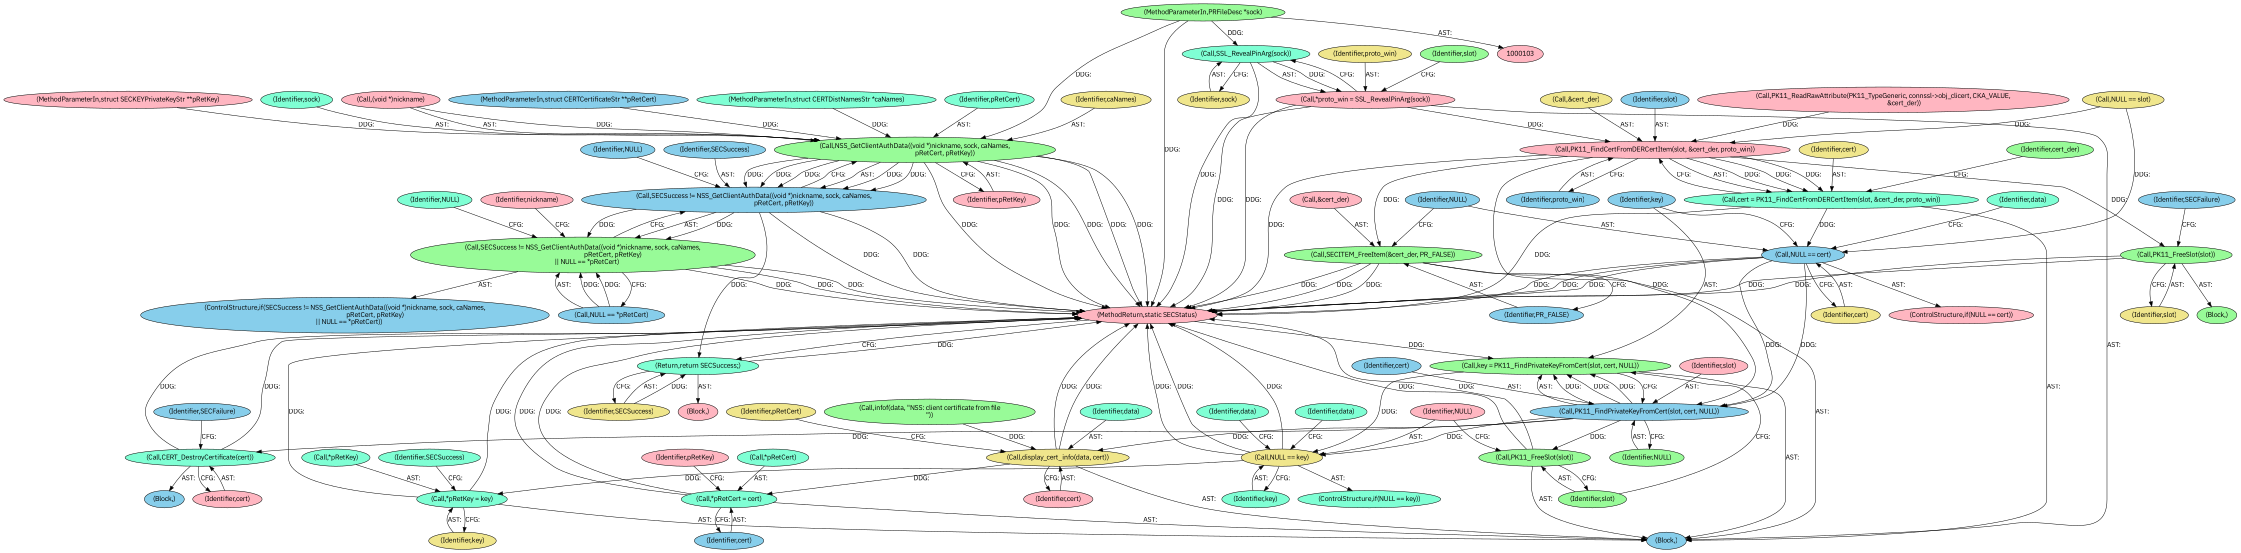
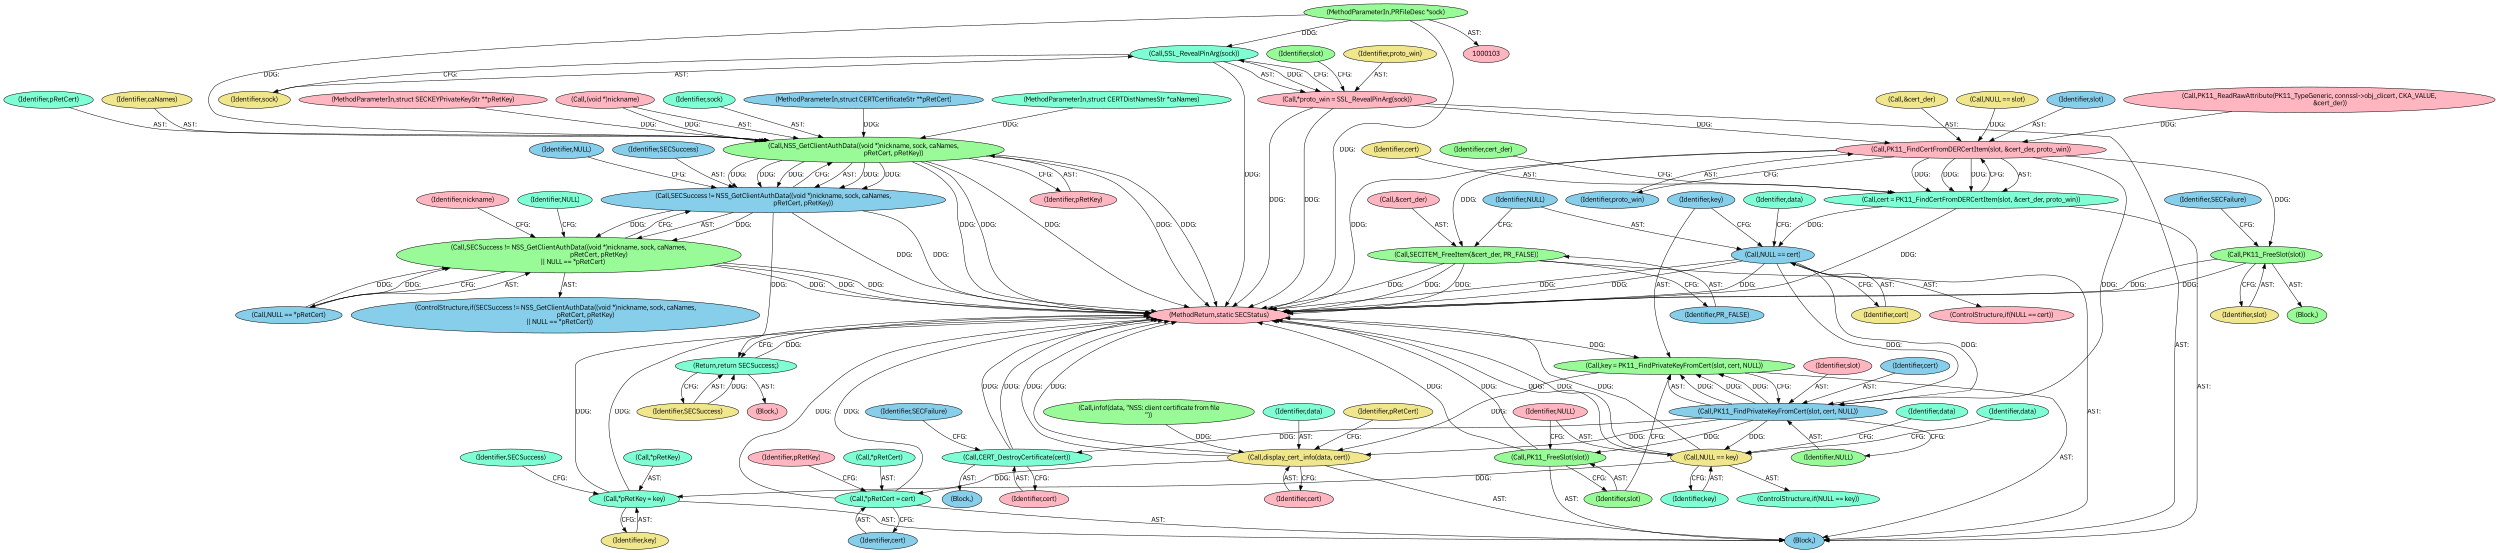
(2038, 233) -> none
(1382, 397) -> (1470, 409)
